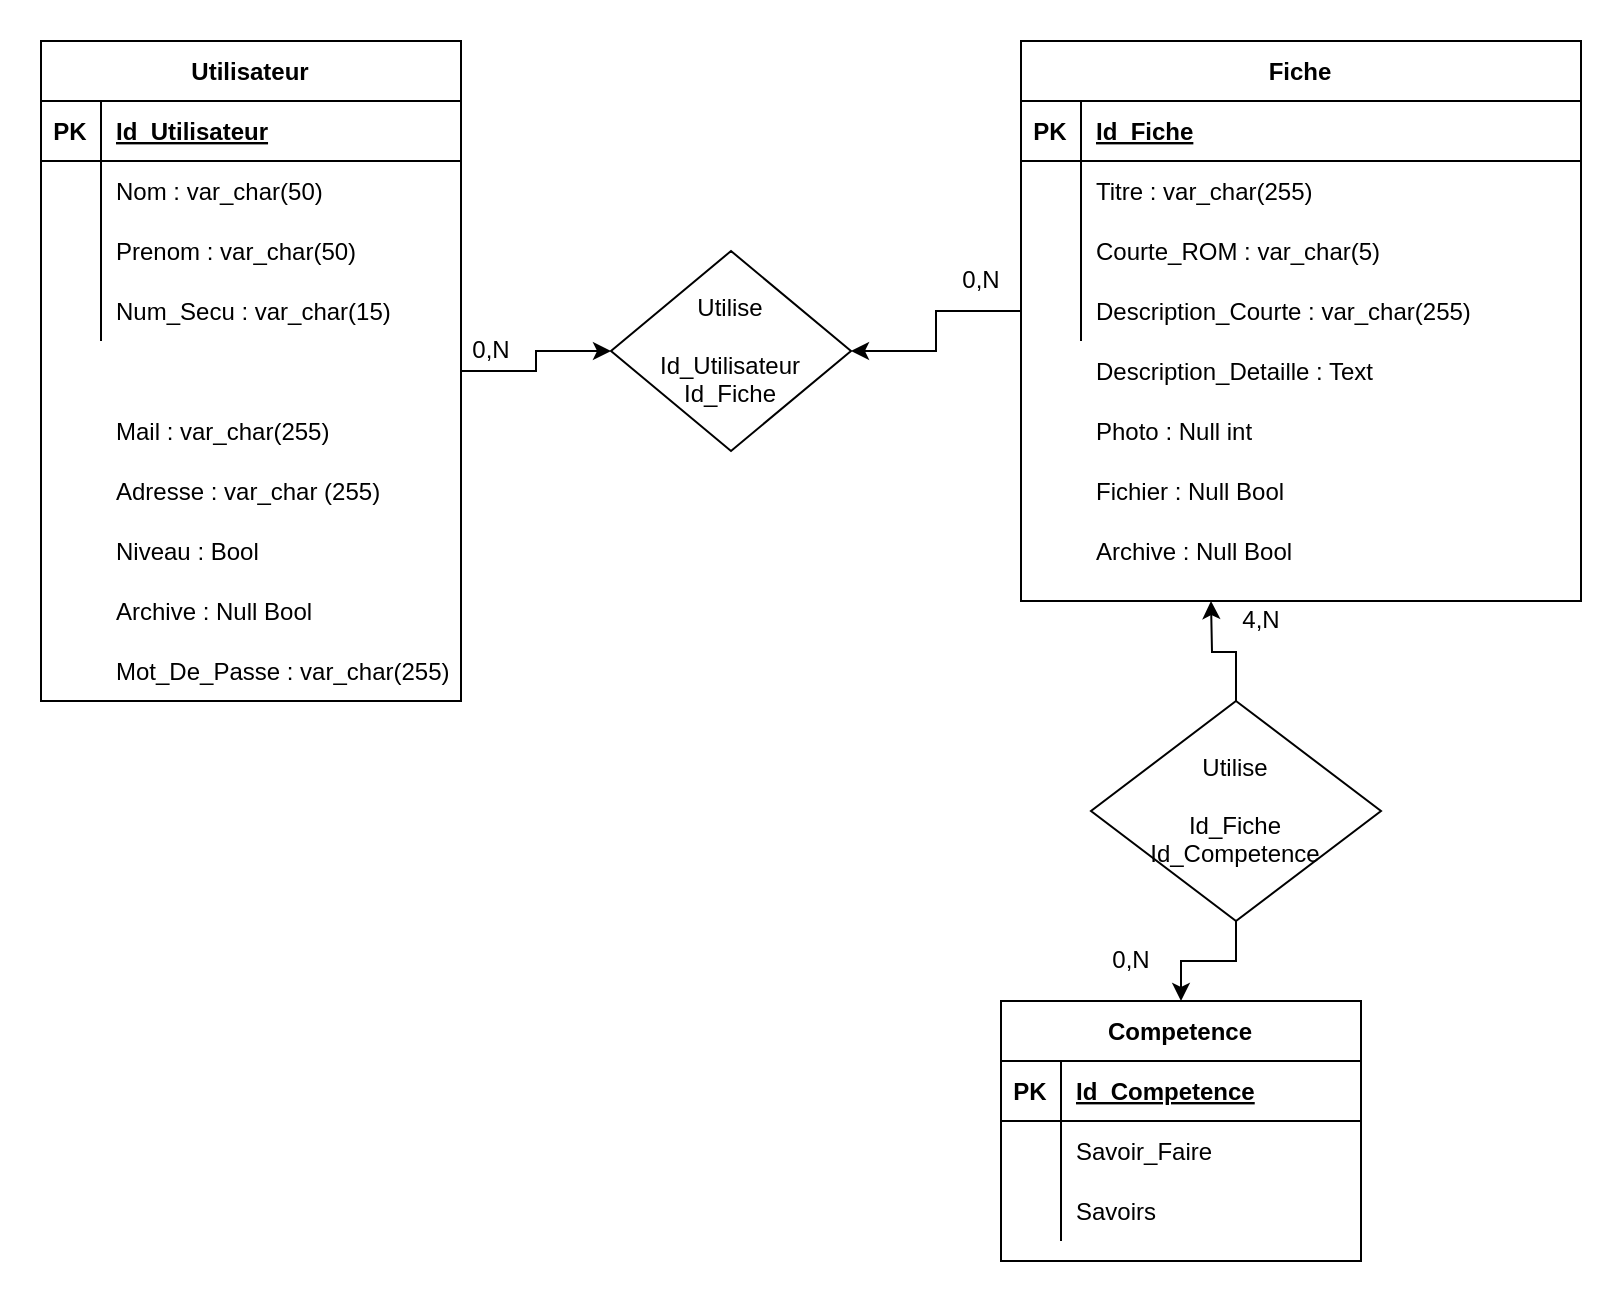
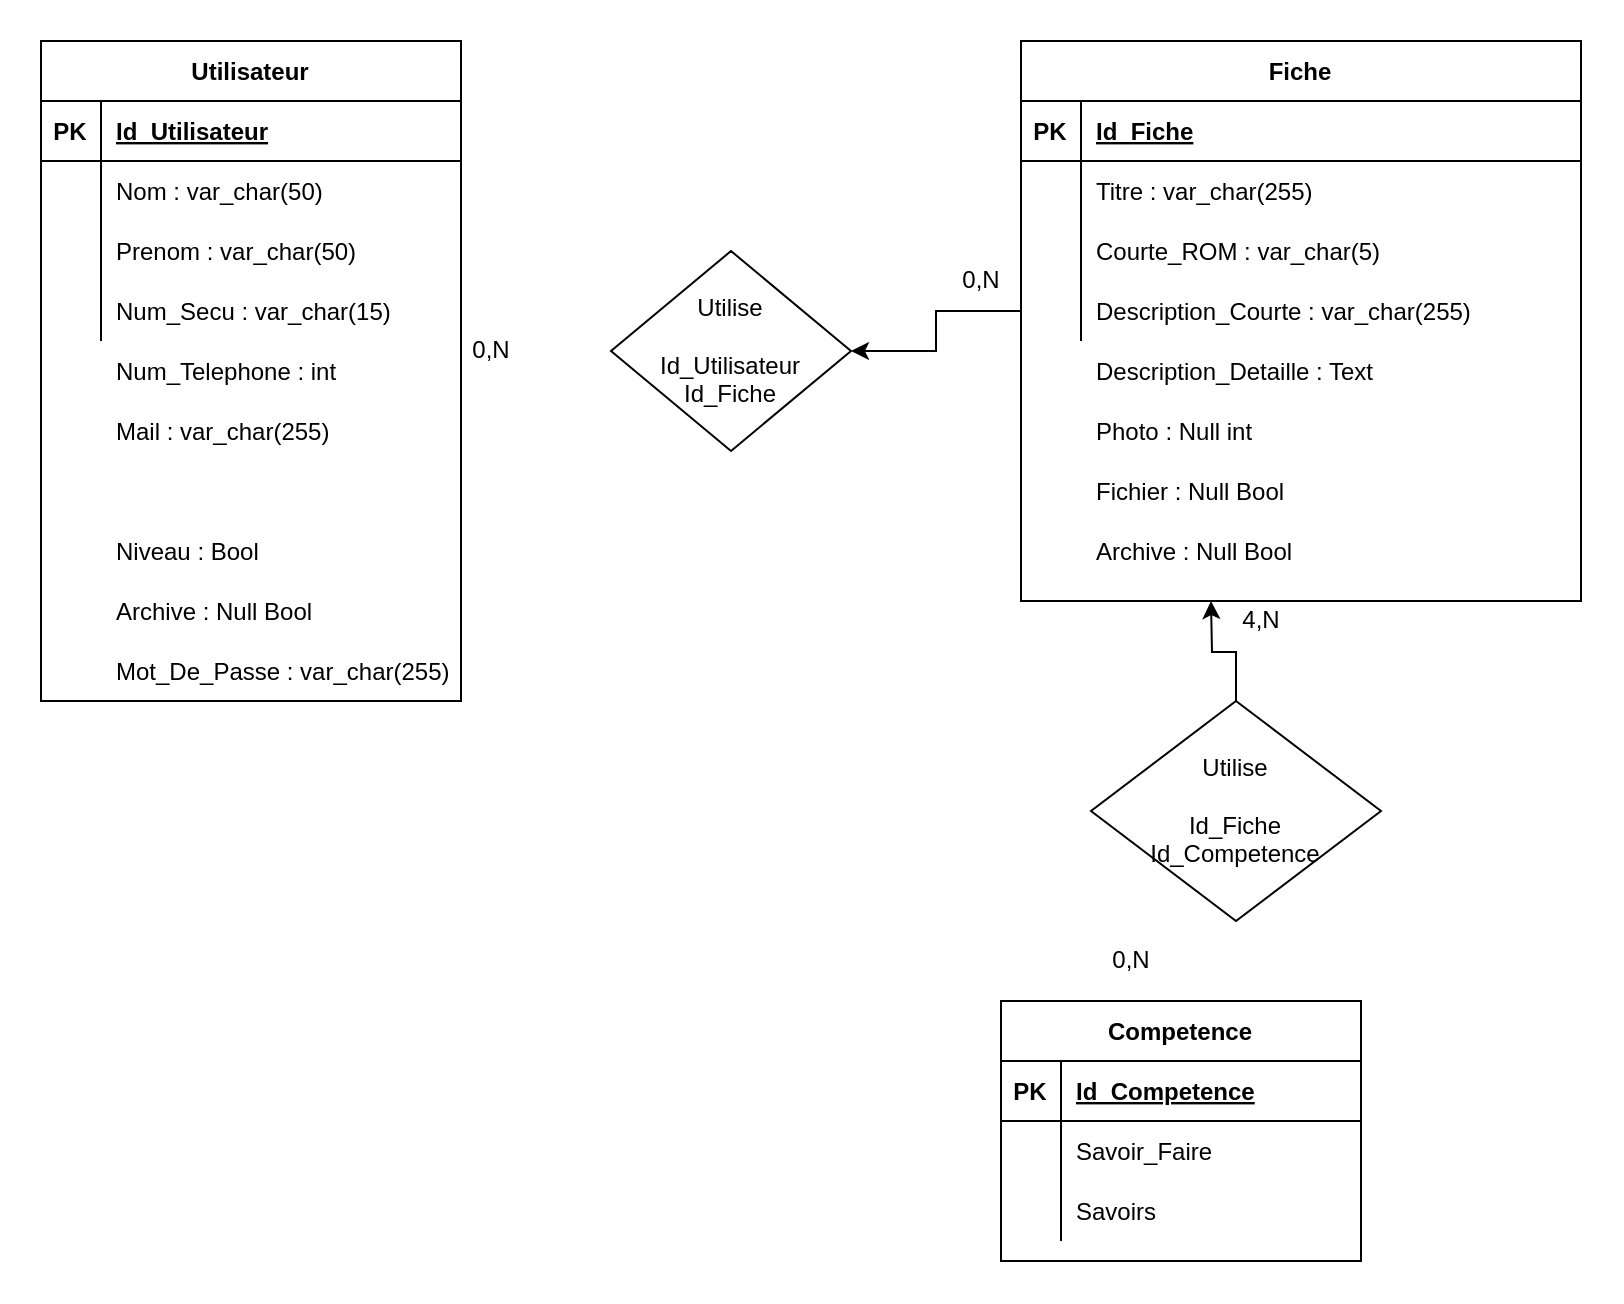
(536, 366) -> none
none -> (251, 371)
(251, 491) -> none
(1215, 961) -> none
